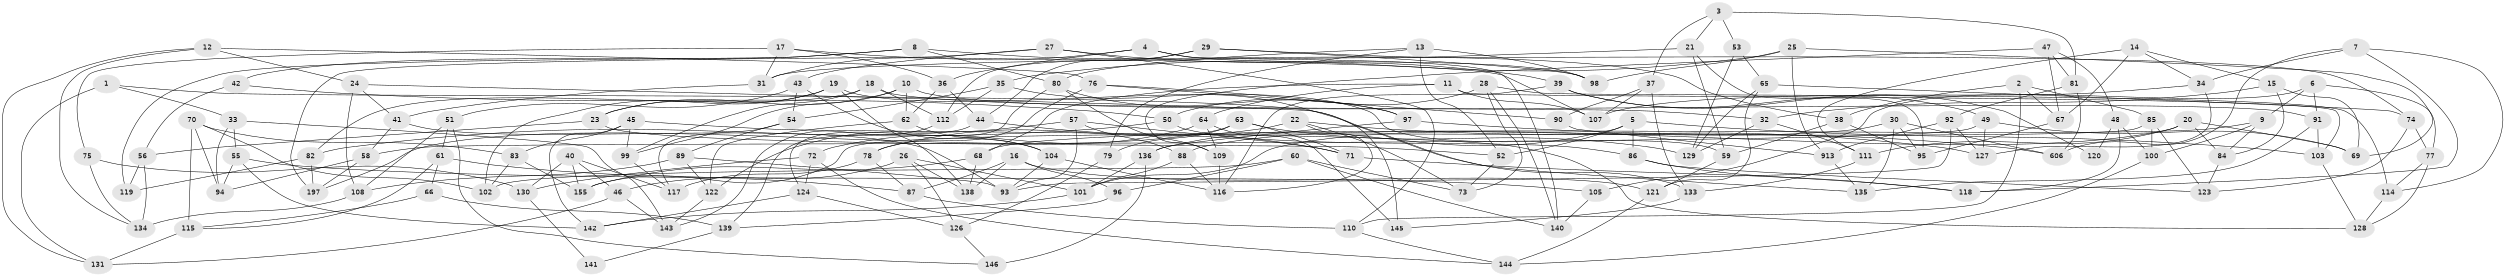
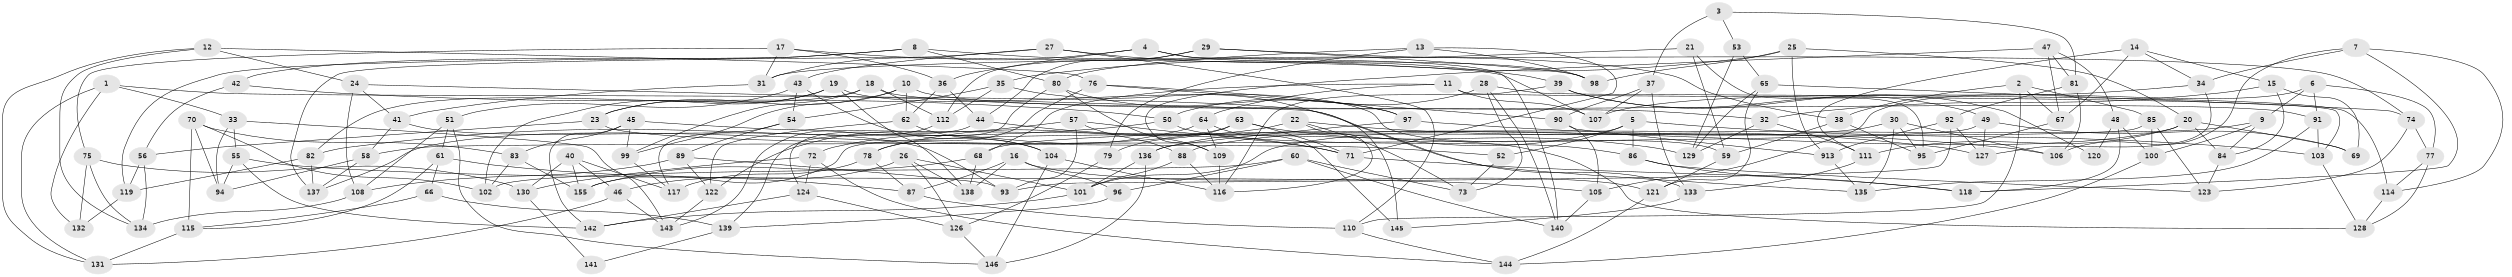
(1705, 30) -> none
(2347, 74) -> (1997, 61)
(1451, 105) -> (1587, 100)
none -> (1593, 146)
(2057, 156) -> (2057, 156)
(1028, 175) -> (1024, 206)
(314, 193) -> (314, 193)
none -> (79, 229)
